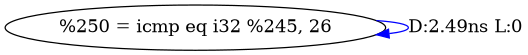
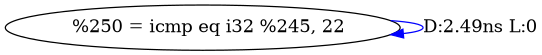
(195, 28) -> (203, 28)
